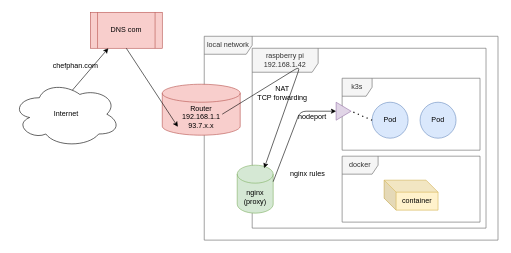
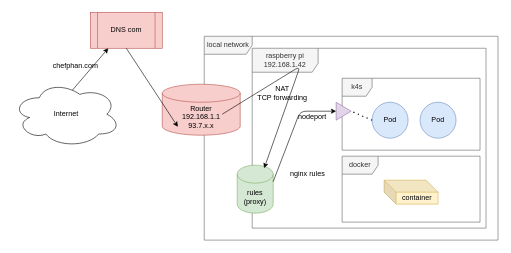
(357, 87) -> (357, 87)
(411, 195) -> (411, 192)
(255, 197) -> (255, 197)
